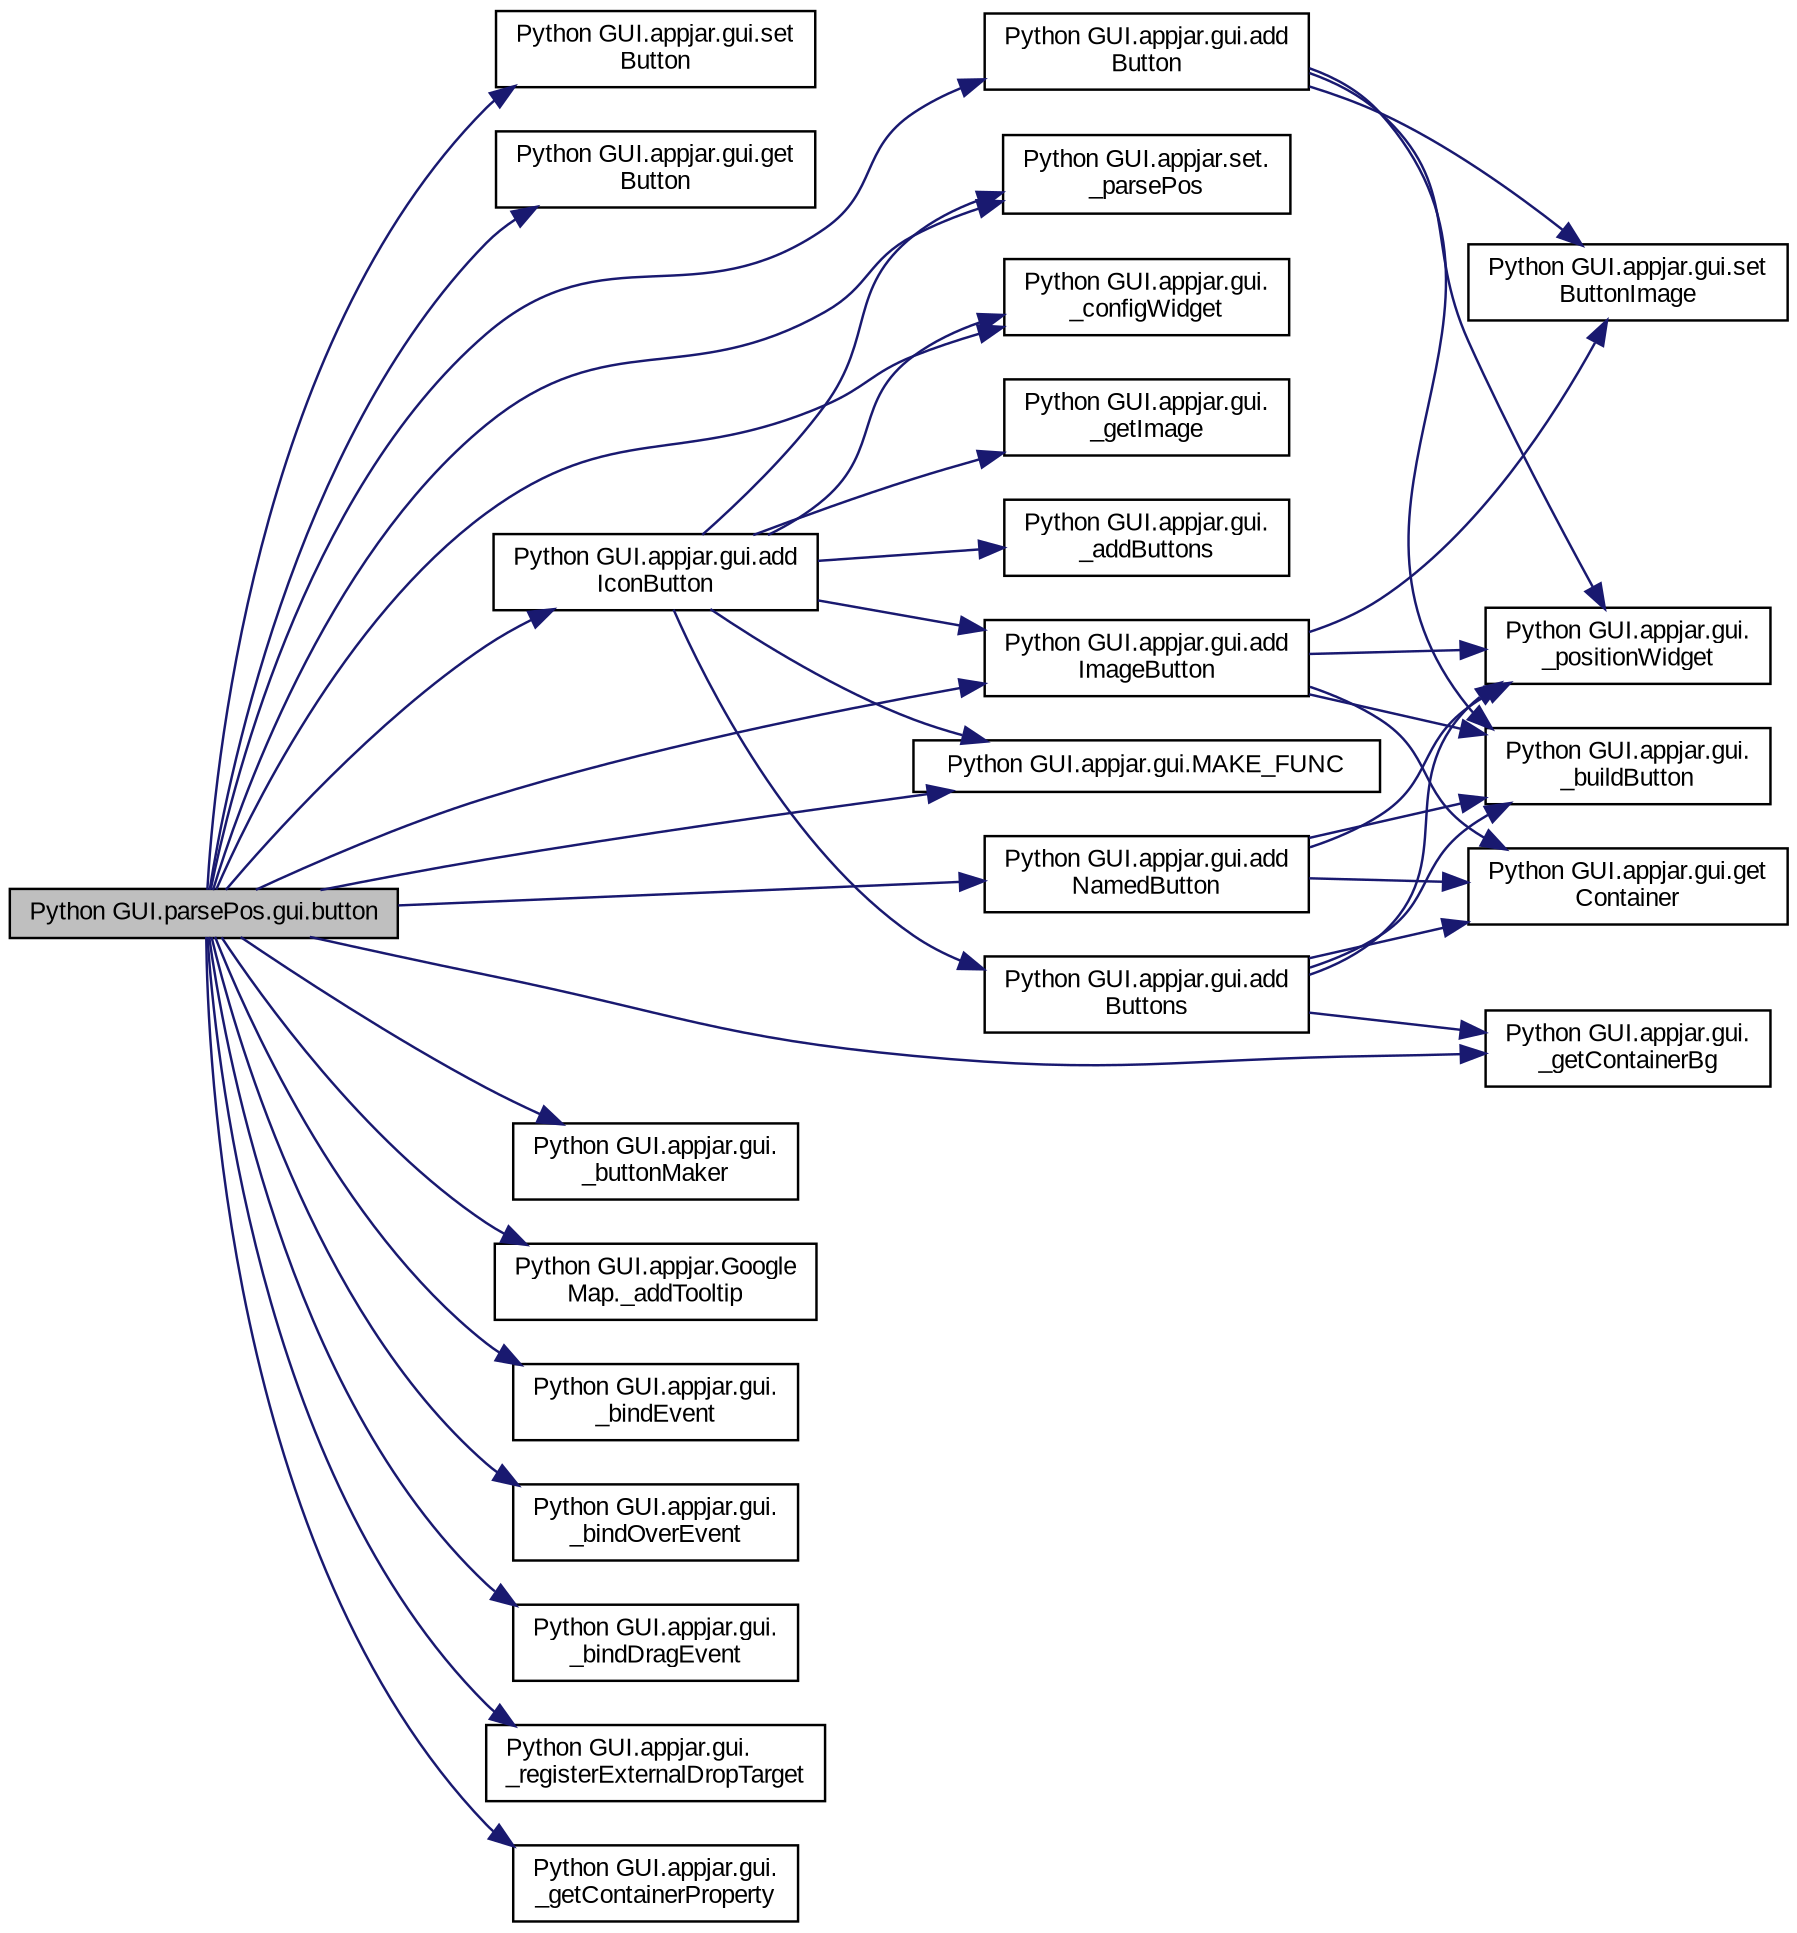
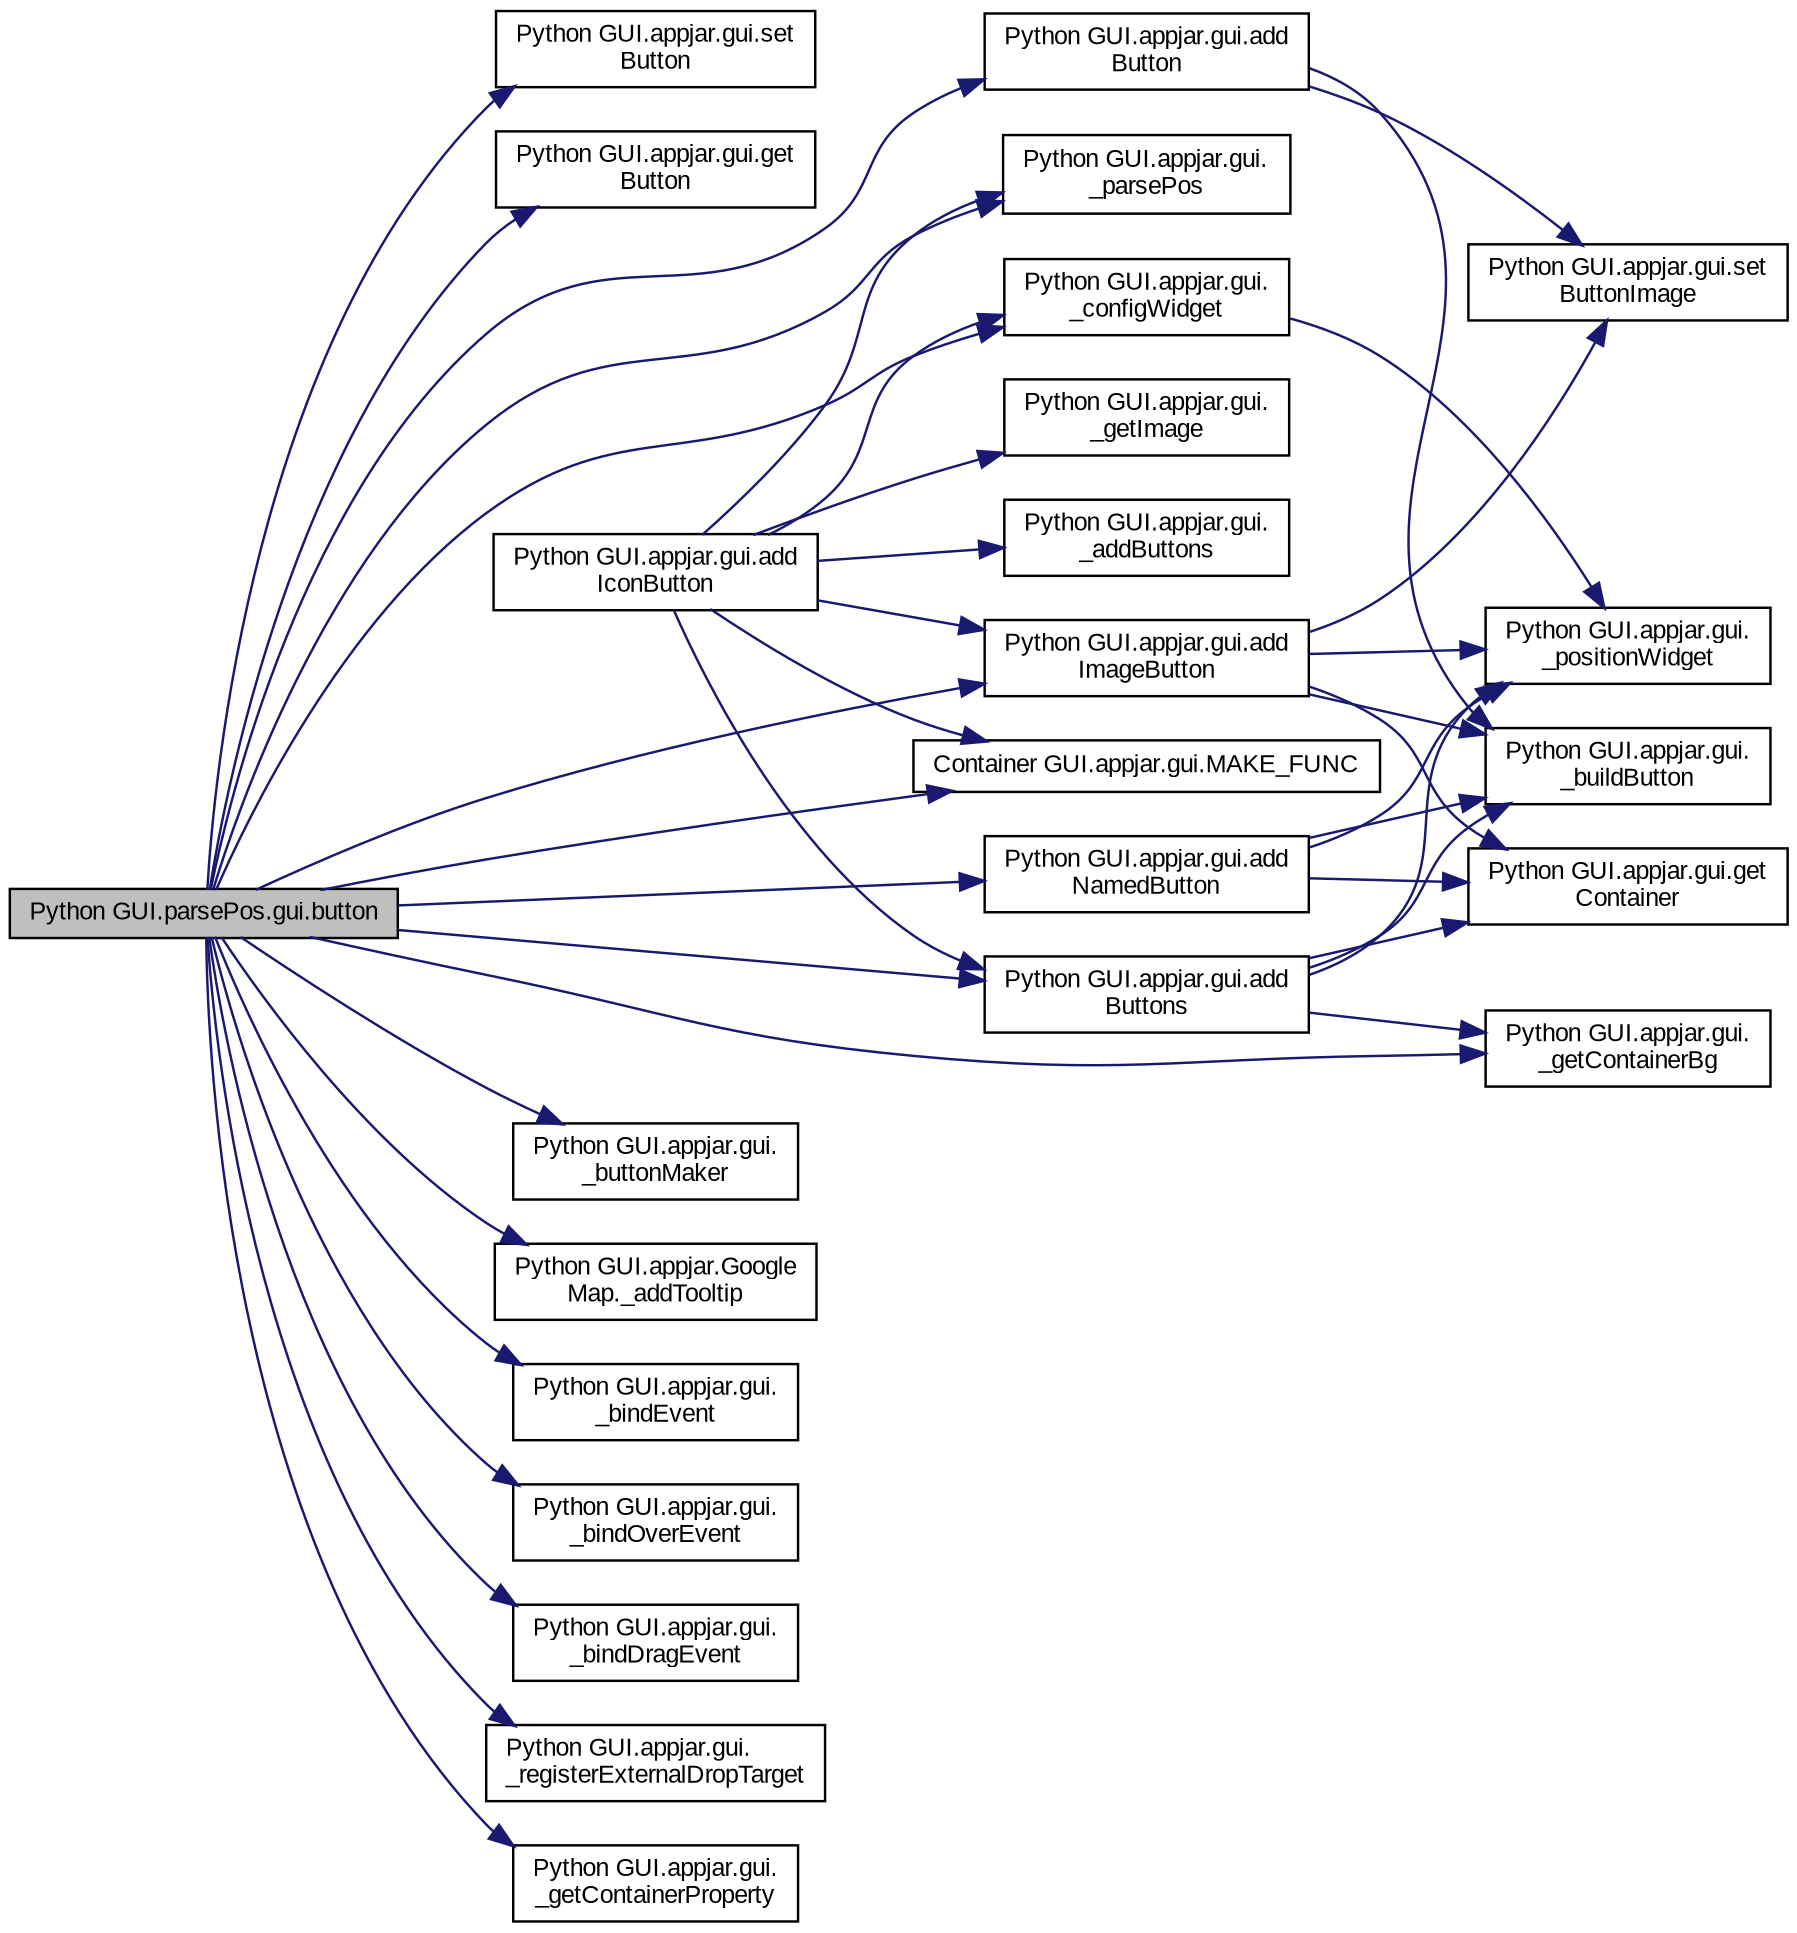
(1147, 174) -> (1147, 174)
(1458, 315) -> (1464, 425)
(367, 742) -> (679, 954)
(1147, 766) -> (1147, 766)
